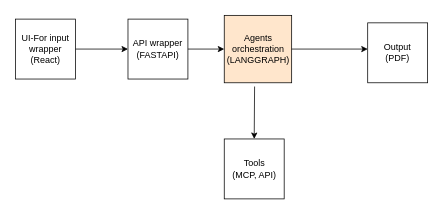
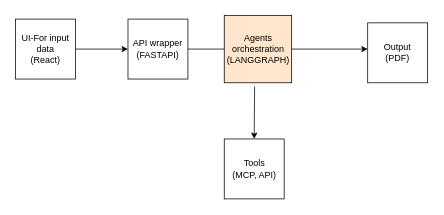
(45, 49) -> (45, 49)
(217, 49) -> (219, 49)
